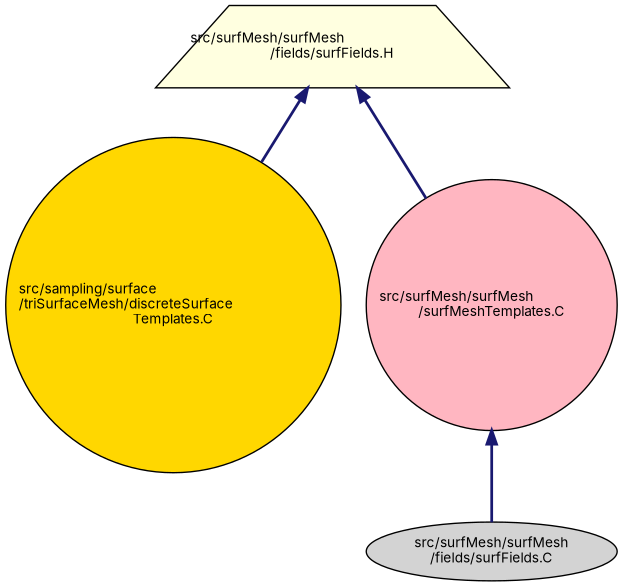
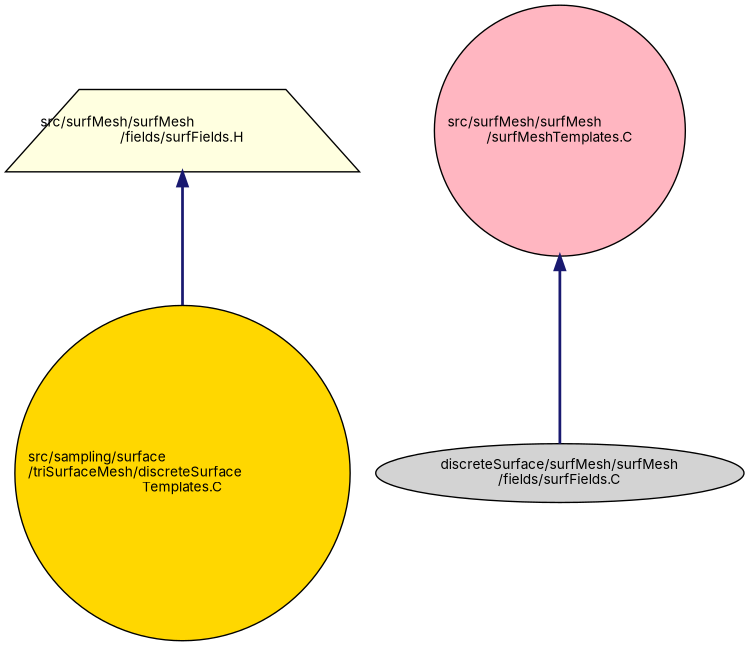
(395, 149) -> none
(492, 551) -> (560, 473)
